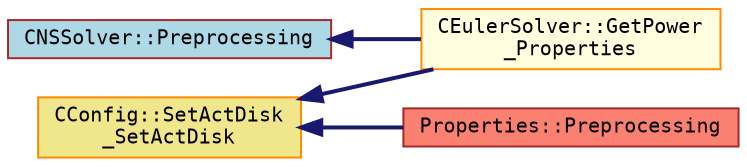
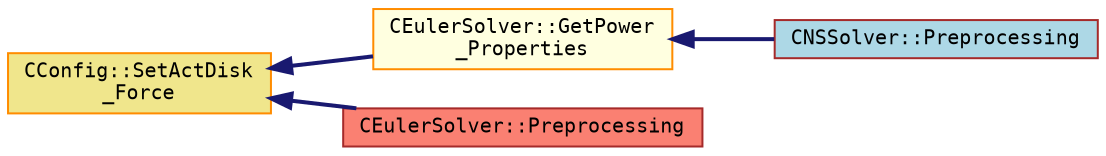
(386, 39) -> (734, 39)
(170, 127) -> (139, 83)
(571, 127) -> (523, 127)
